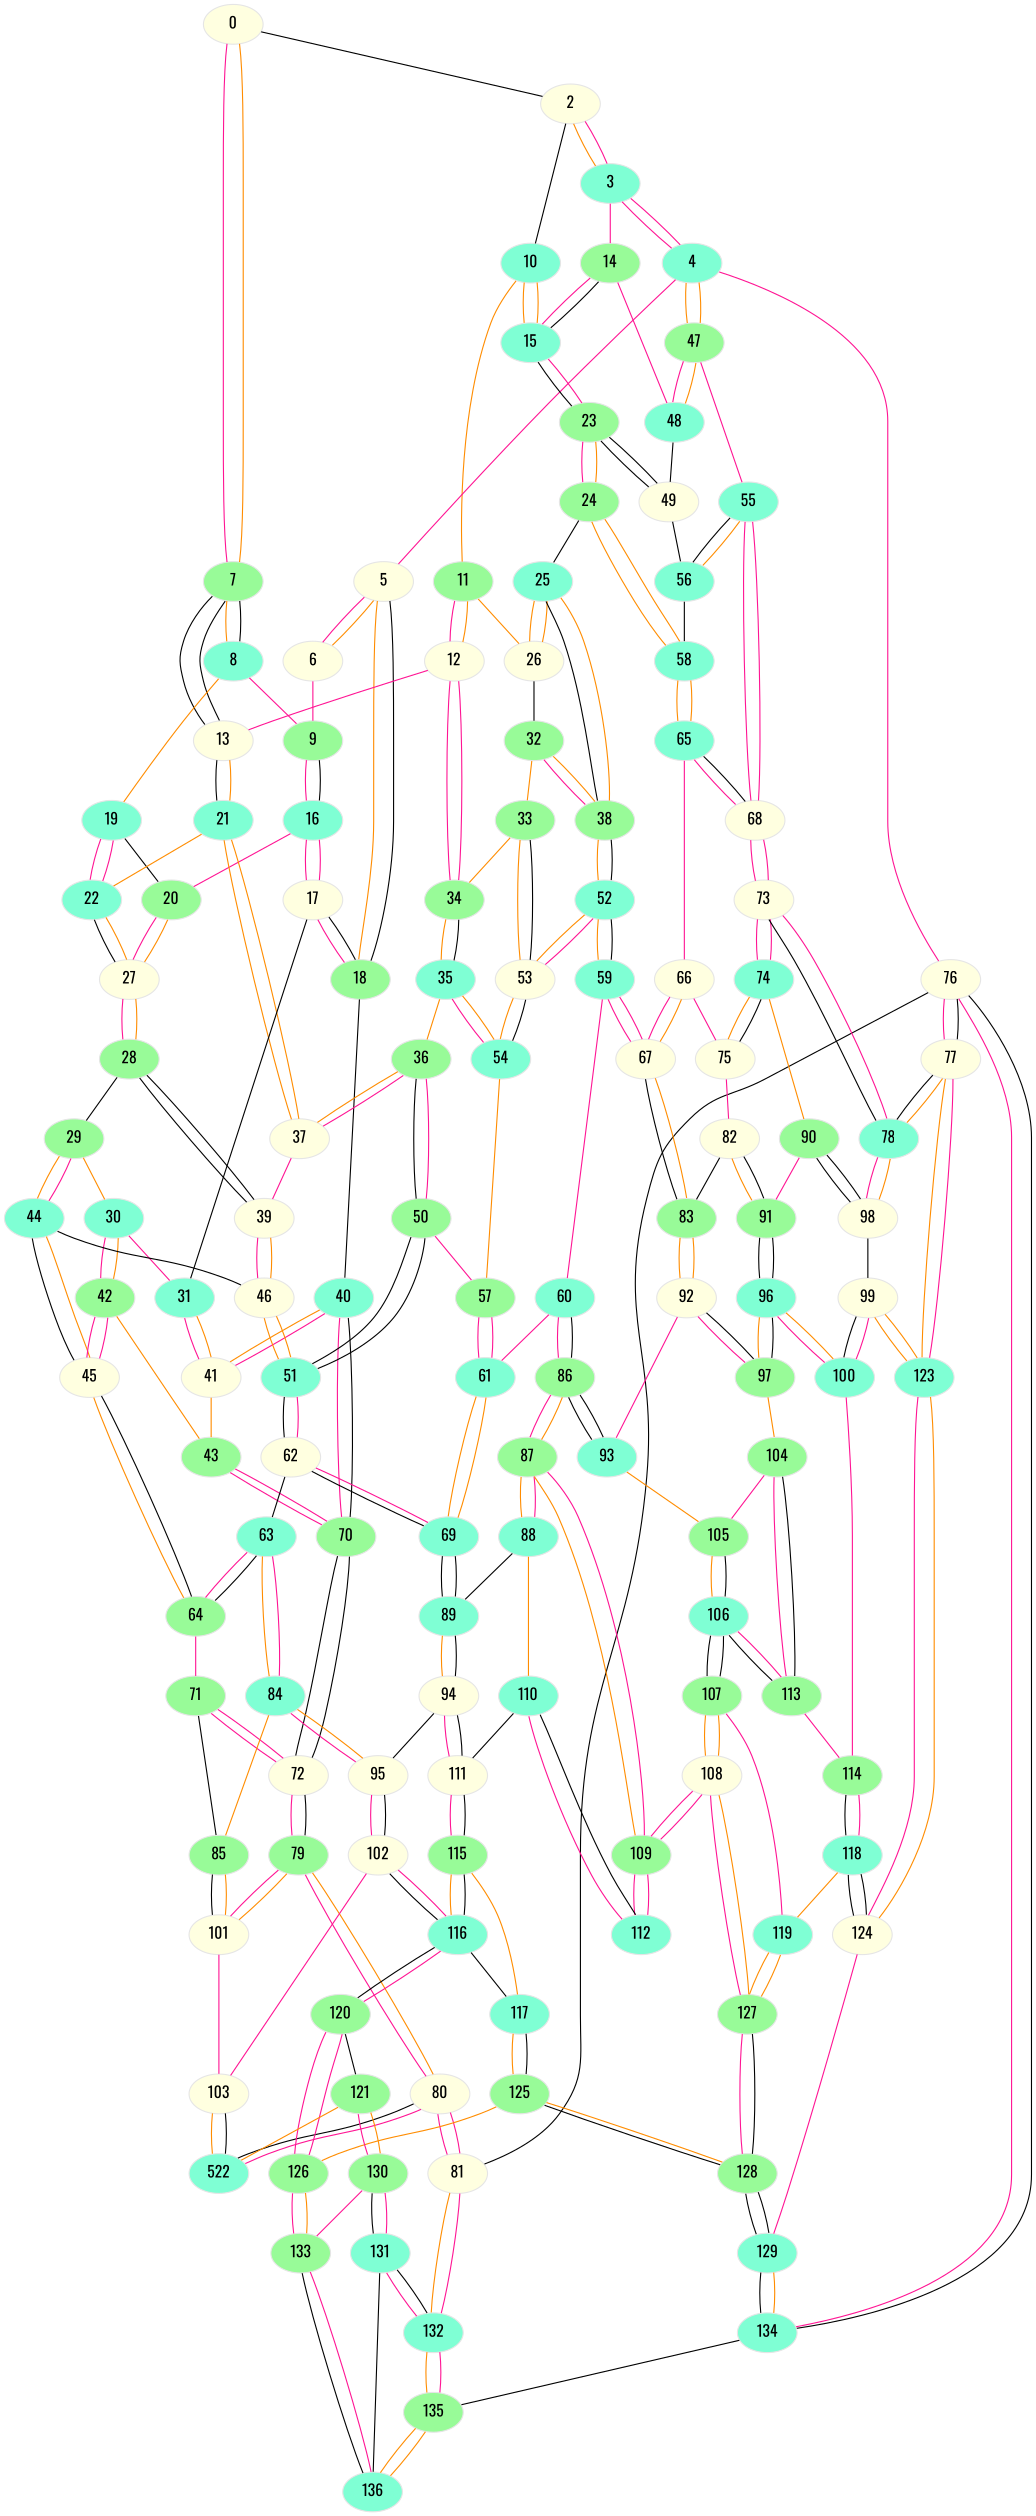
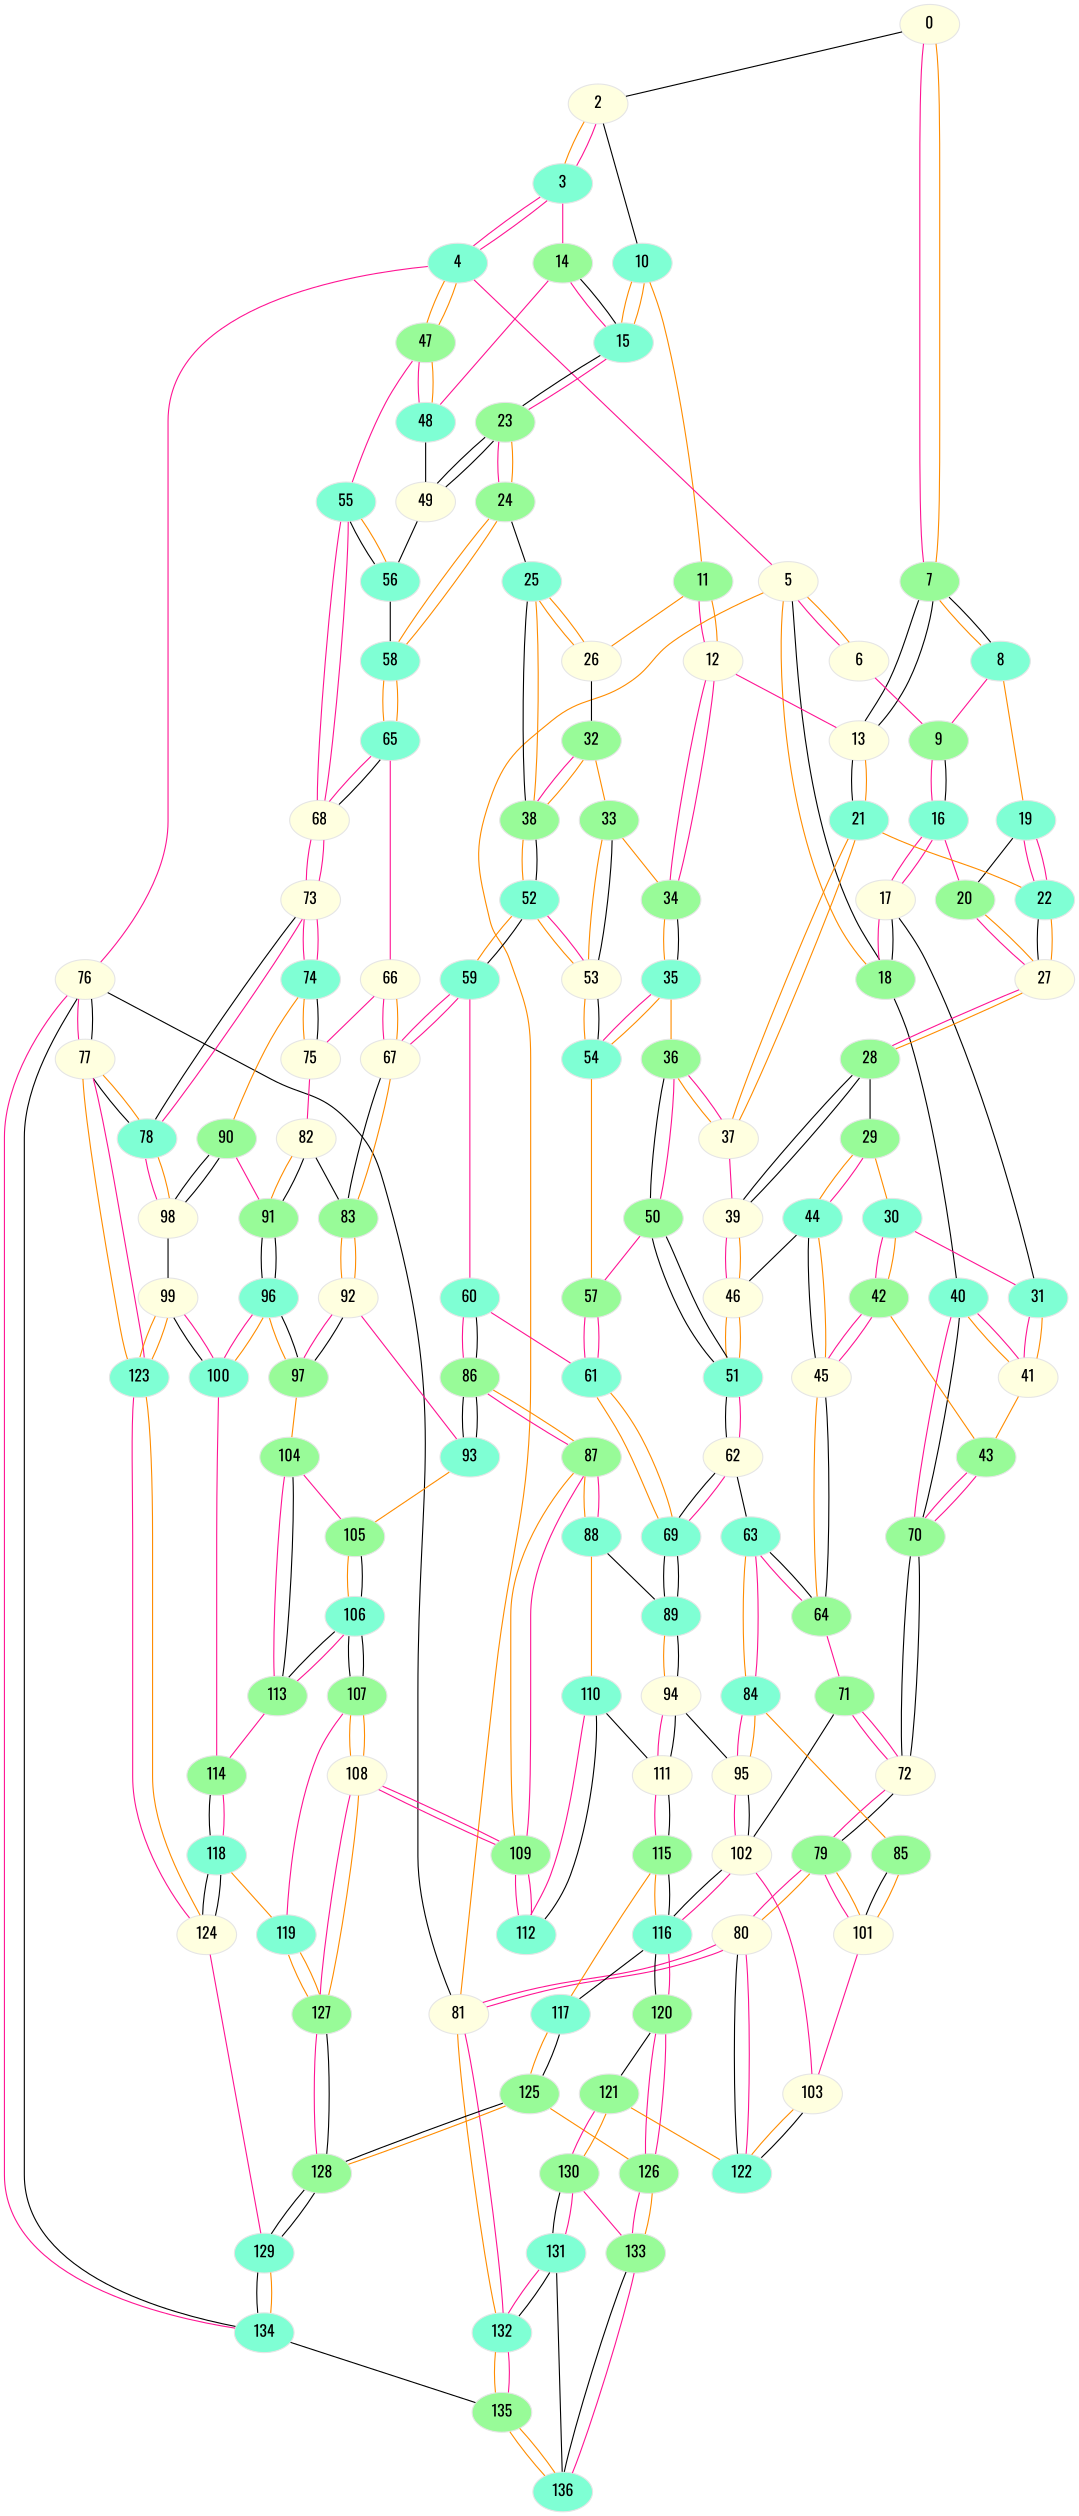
none -> (531, 1218)
(207, 1775) -> (794, 1776)
(219, 2174) -> (742, 2174)
